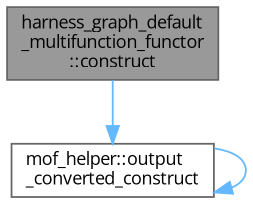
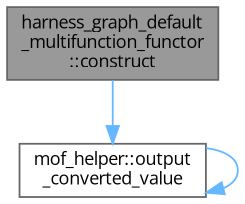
(113, 170) -> (113, 170)
